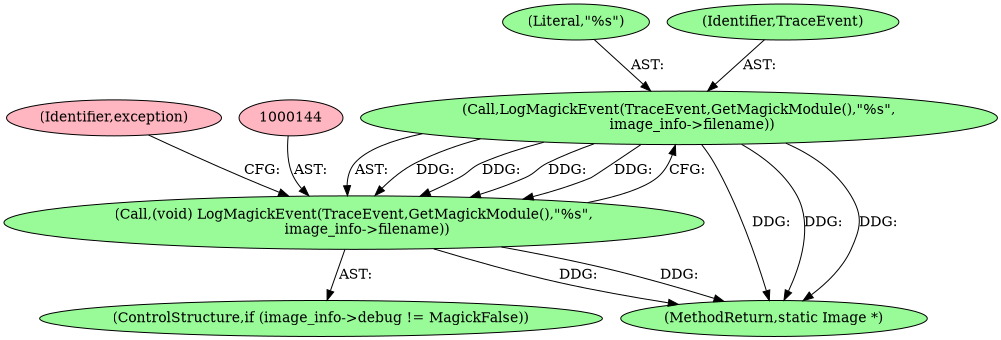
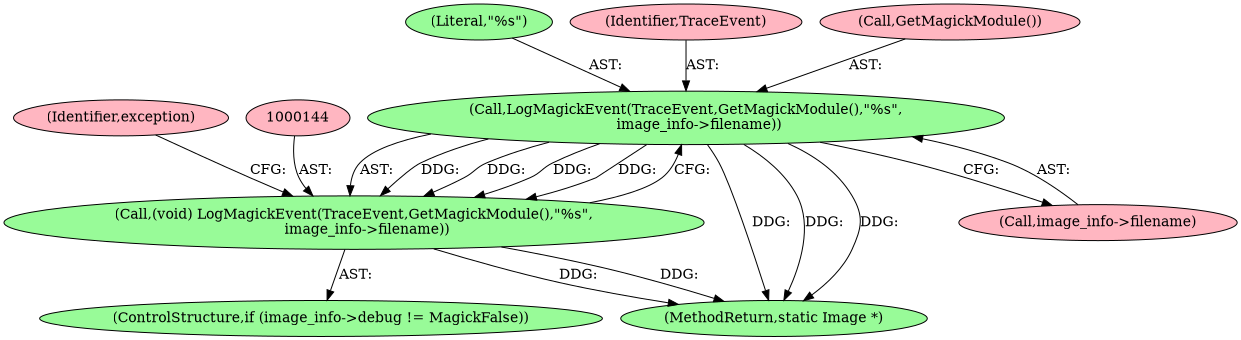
(783, 22) -> (686, 22)
none -> (950, 22)
none -> (1098, 223)
